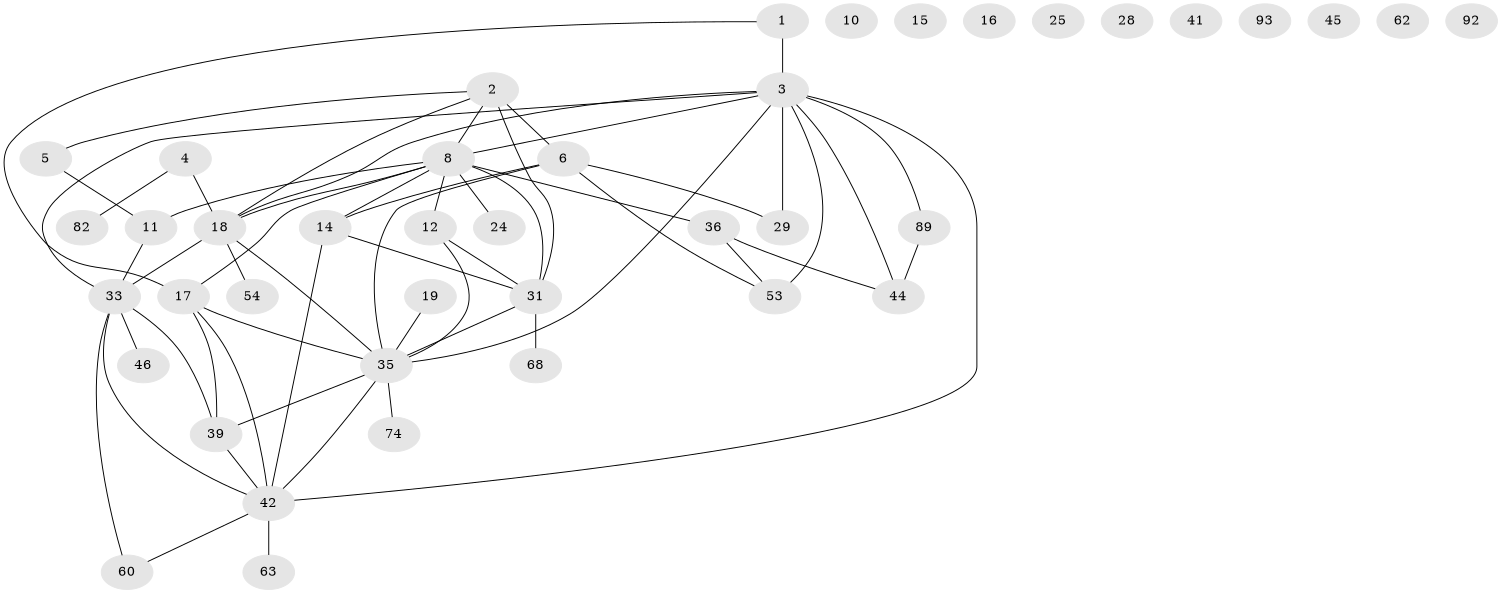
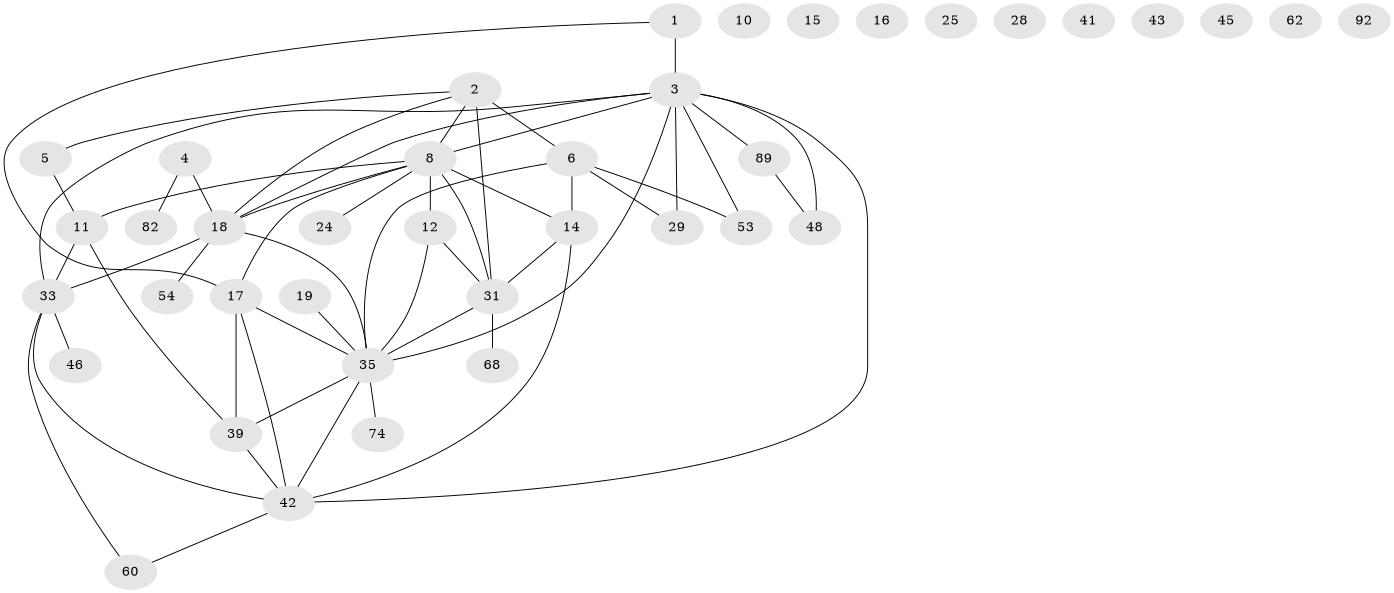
(1265, 21) -> (1158, 21)
(714, 228) -> none
(898, 297) -> (815, 228)
(183, 355) -> (150, 337)
(269, 572) -> none
